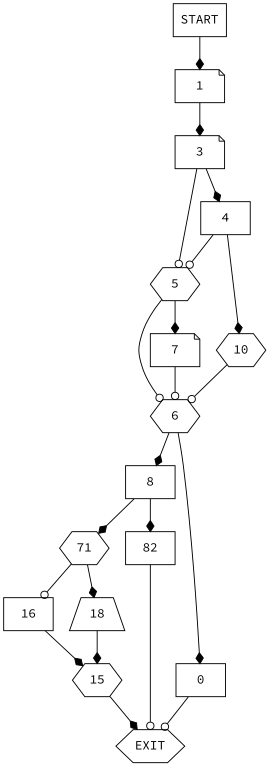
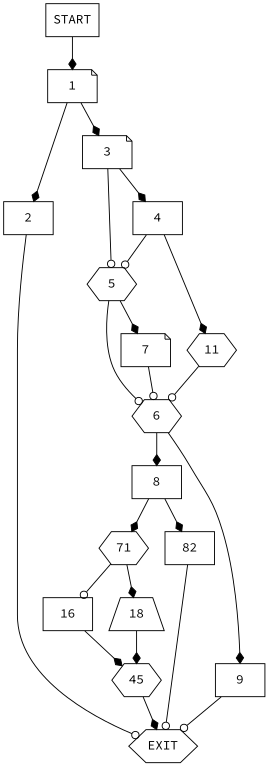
none -> (28, 218)
(241, 350) -> (212, 350)
(97, 680) -> (137, 680)
(201, 680) -> (240, 680)
